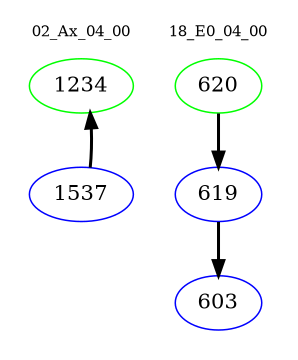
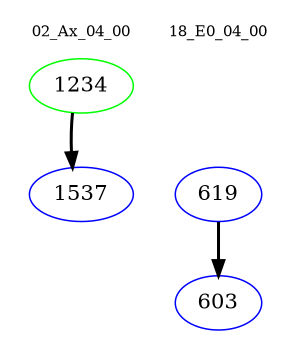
(219, 86) -> none
(91, 148) -> (71, 133)
